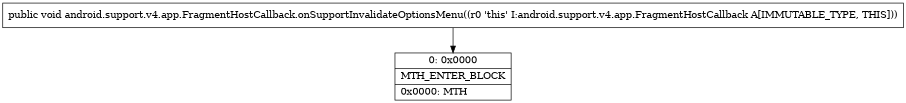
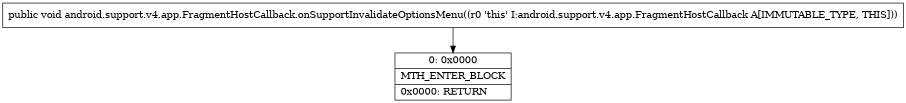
(439, 92) -> (449, 92)
